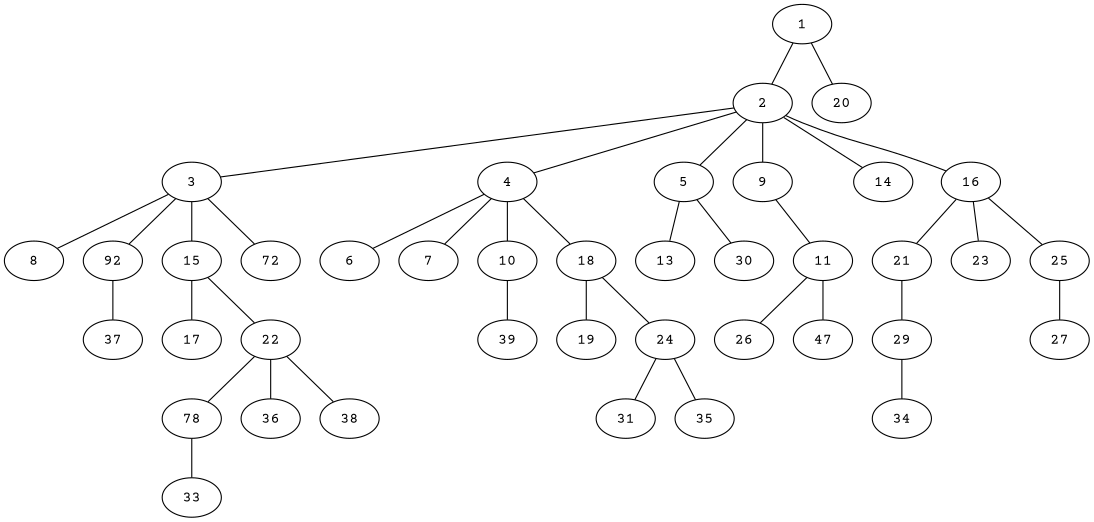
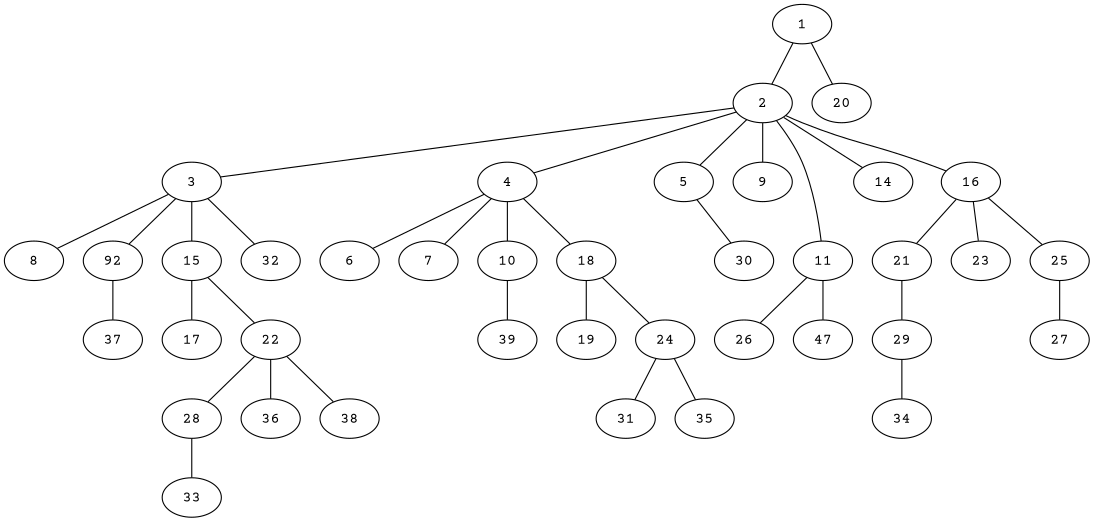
(793, 221) -> (808, 178)
(271, 261) -> (271, 261)
(665, 261) -> none
(192, 419) -> (192, 419)
